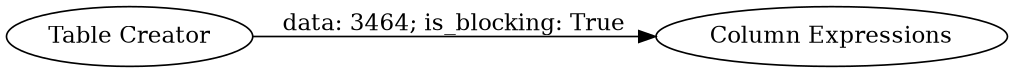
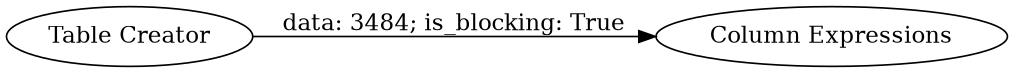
(454, 24) -> (454, 24)
